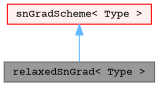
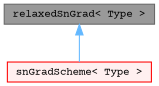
(79, 48) -> (79, 48)
